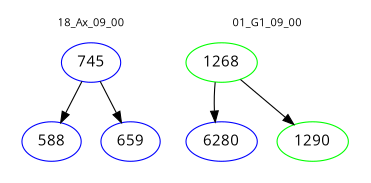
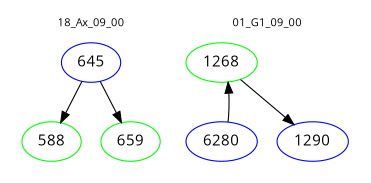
(91, 63) -> (91, 63)
(214, 97) -> (229, 108)
(52, 142) -> (52, 142)
(131, 142) -> (131, 142)
(313, 142) -> (313, 142)
